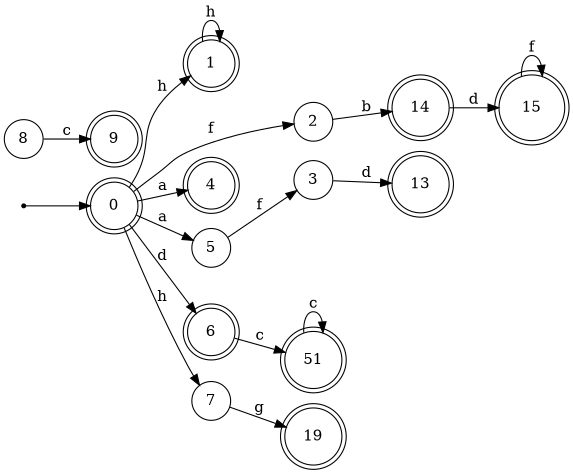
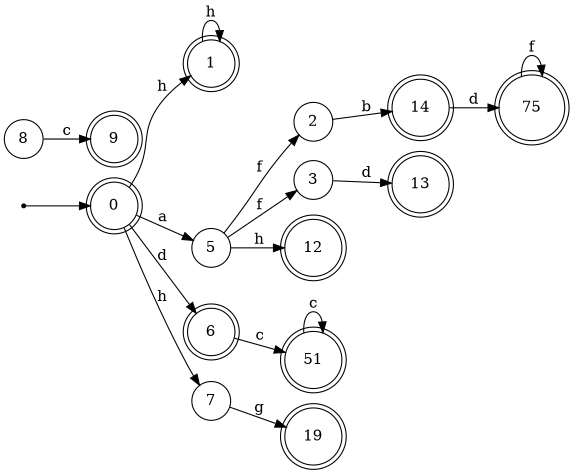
(532, 108) -> (532, 108)
(202, 146) -> (257, 188)
(211, 185) -> none
none -> (313, 248)
